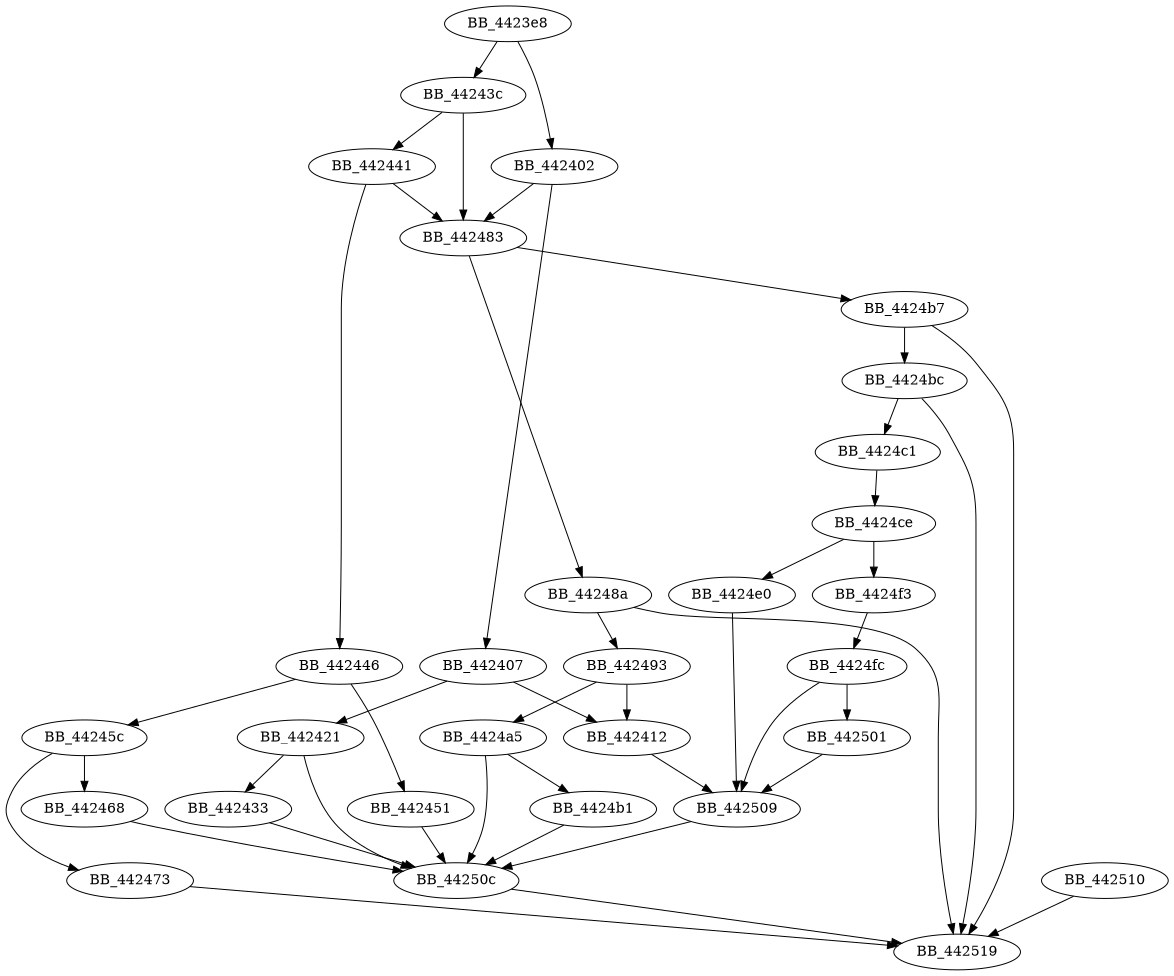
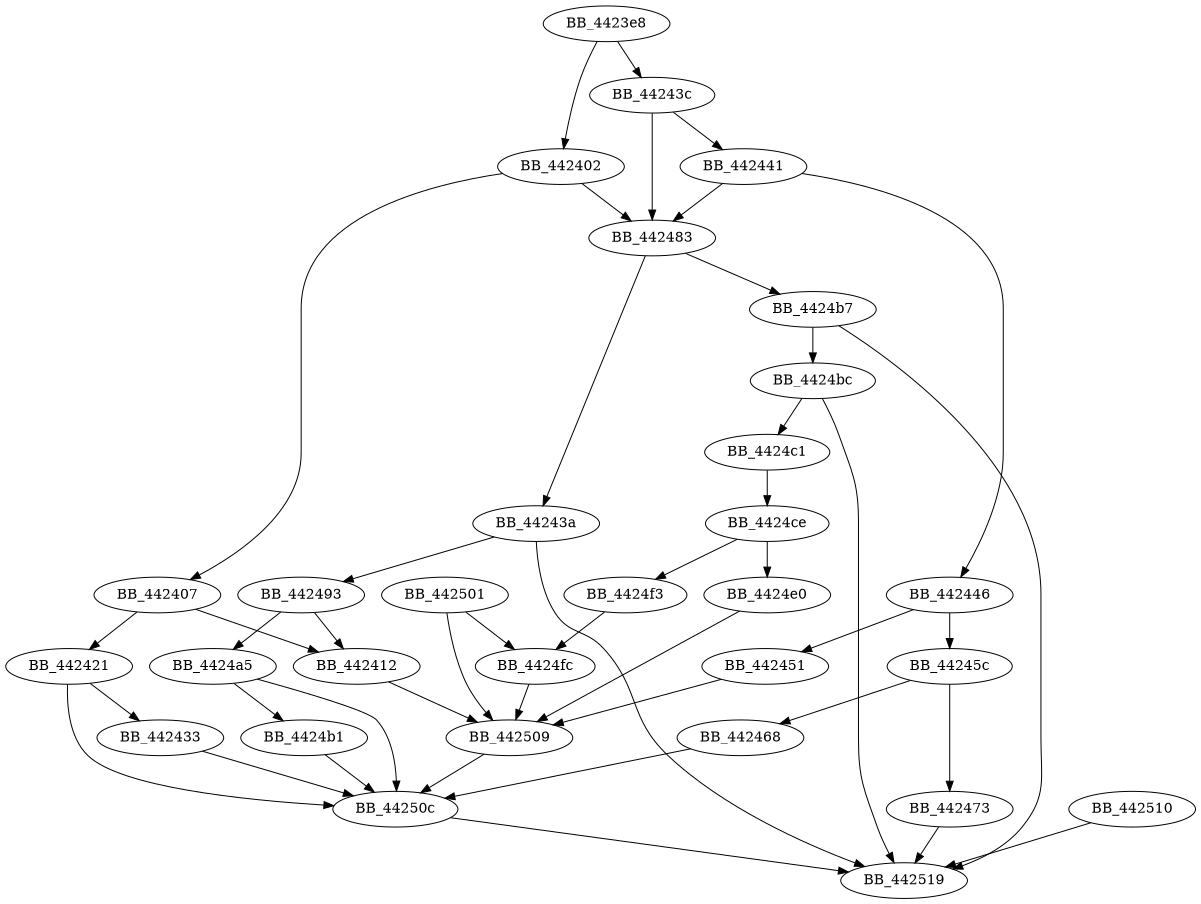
(588, 595) -> (536, 524)
(847, 697) -> (486, 628)
(431, 841) -> (642, 701)
